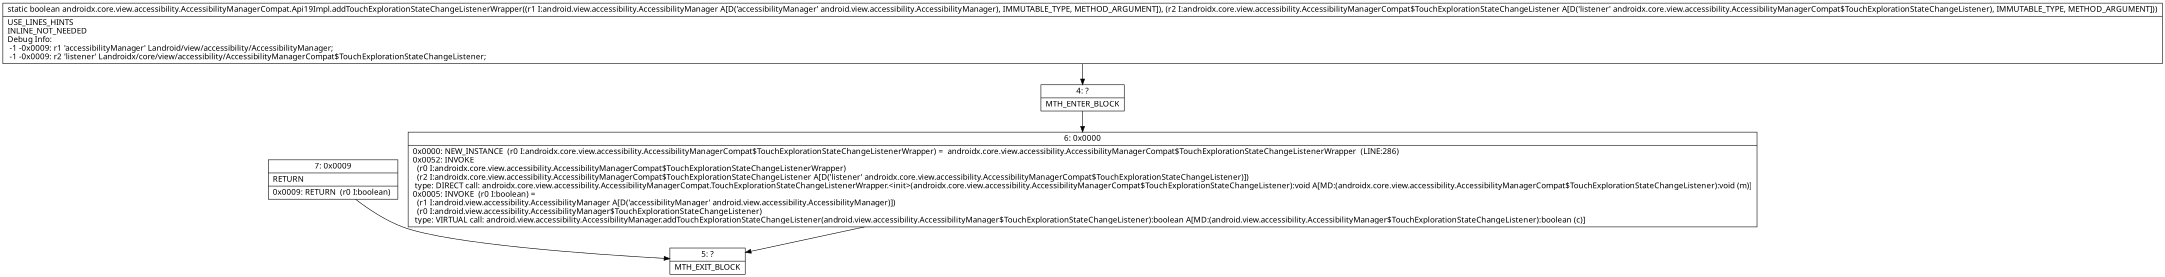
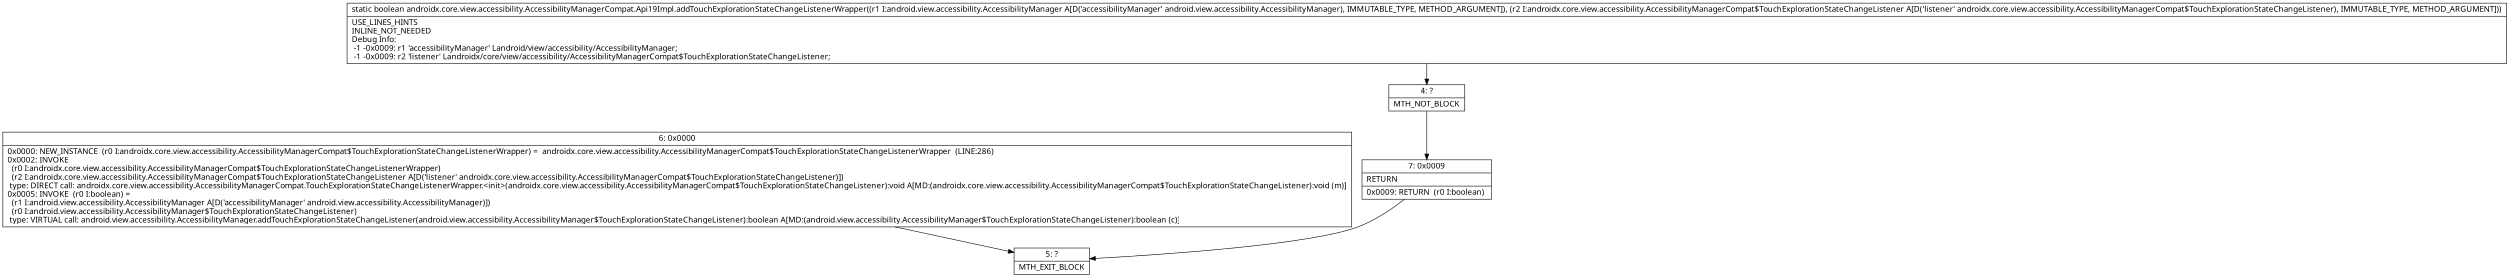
(1083, 104) -> (1427, 104)
(1083, 119) -> (1427, 132)
(446, 160) -> (40, 160)
